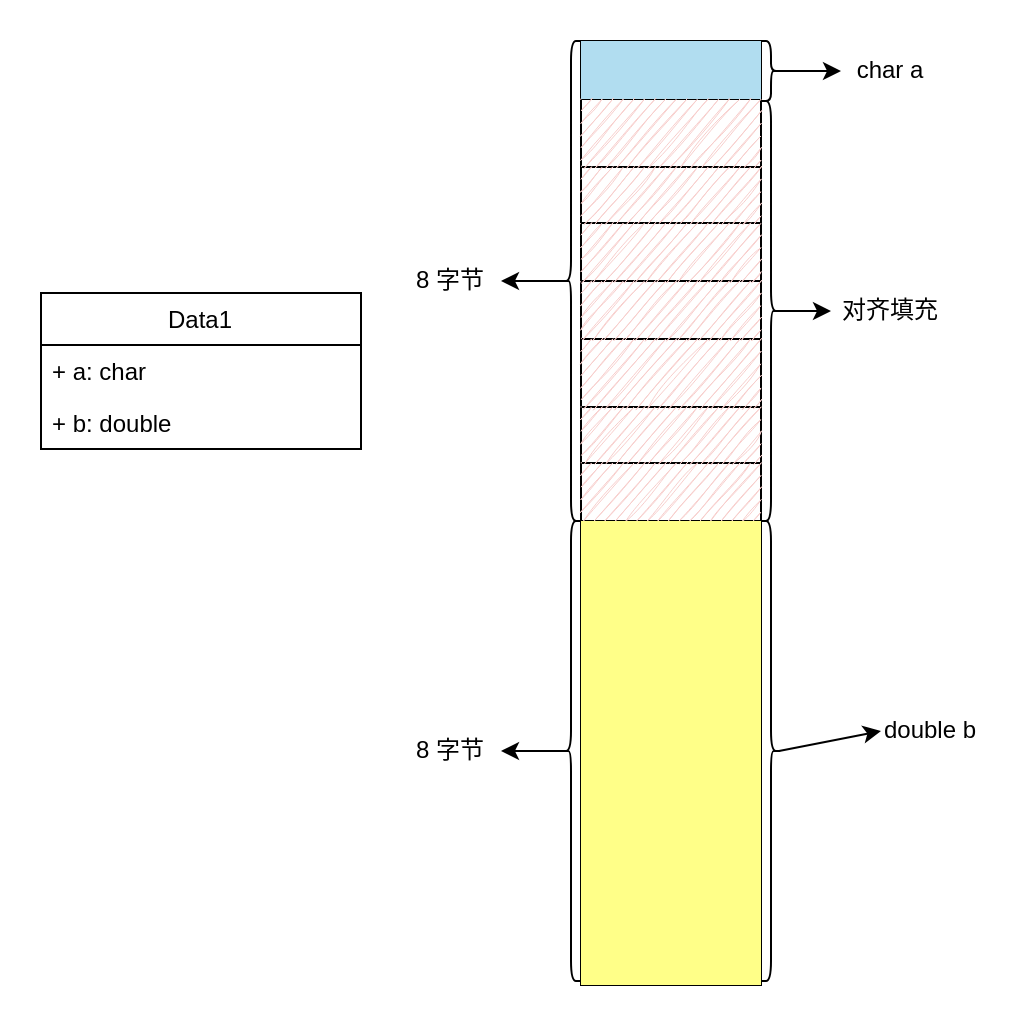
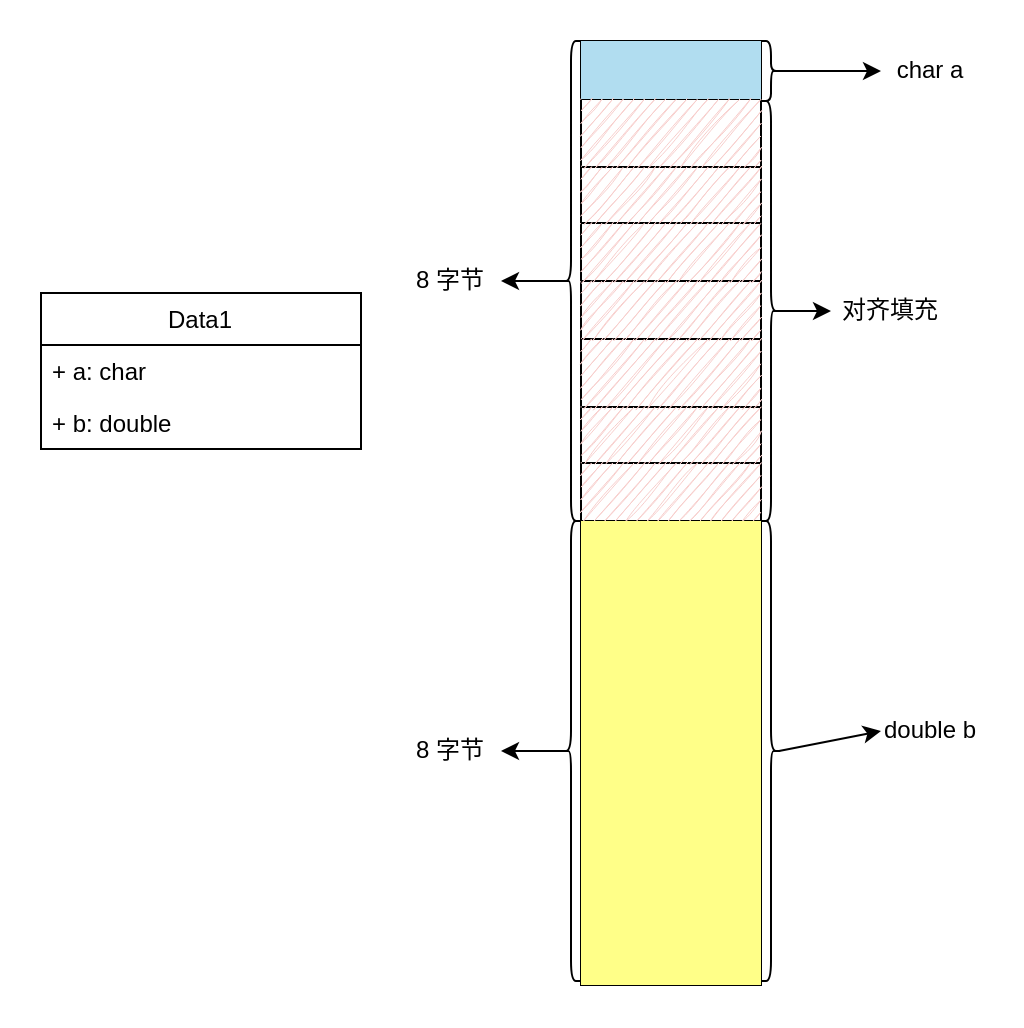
(891, 71) -> (931, 71)
